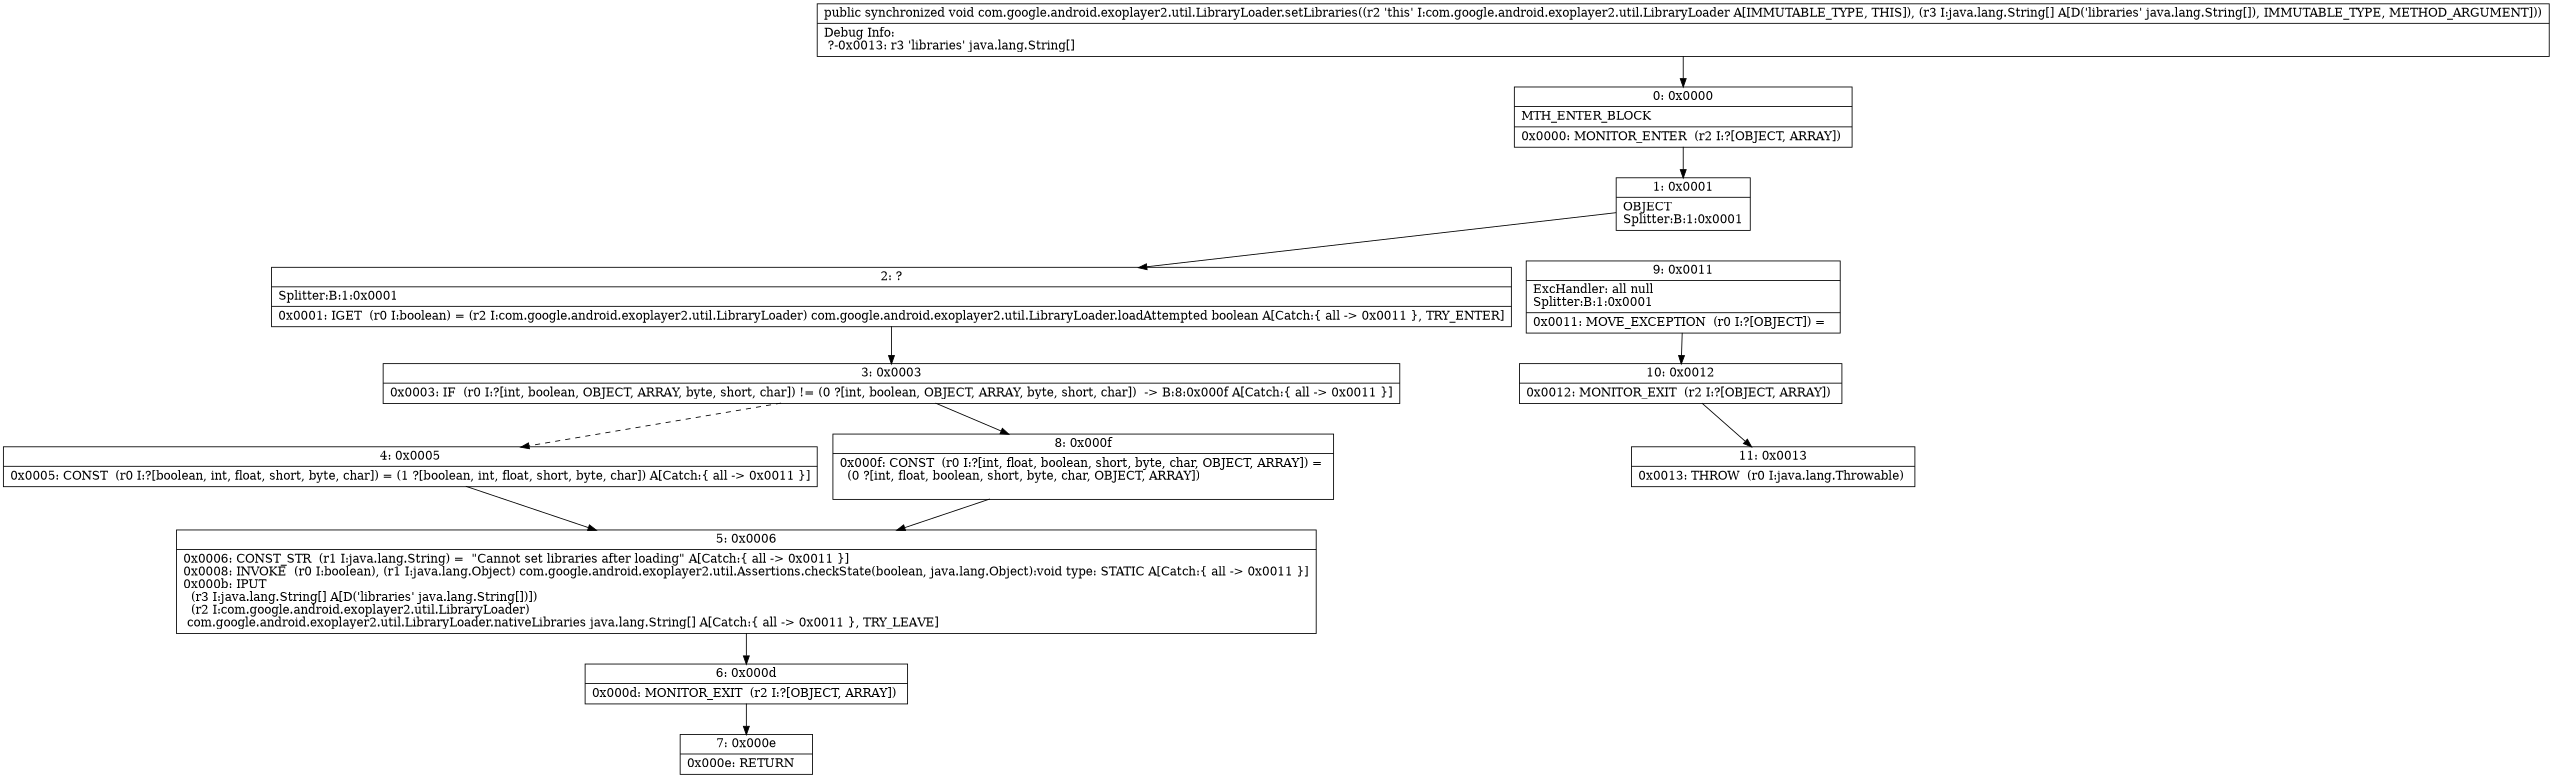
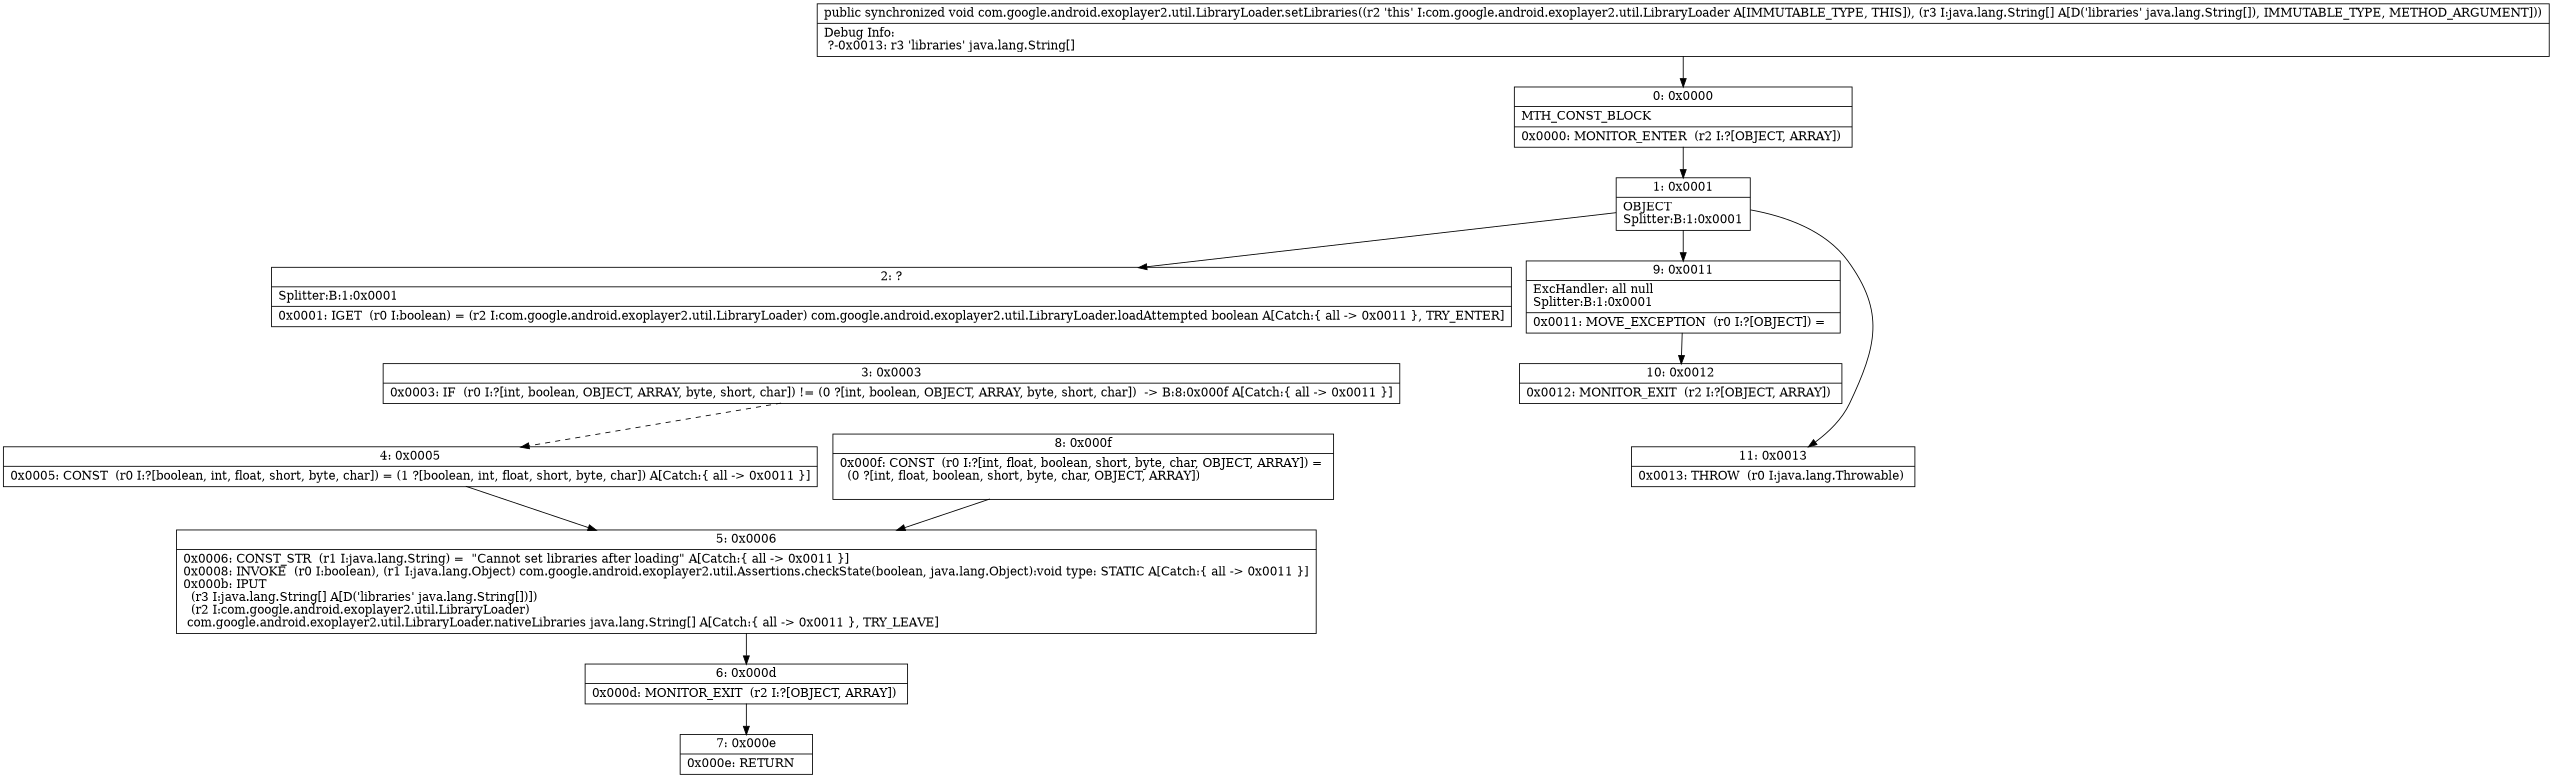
(1586, 116) -> (1586, 116)
none -> (1683, 241)
(891, 341) -> none
(968, 417) -> none
(1724, 422) -> (1869, 302)
